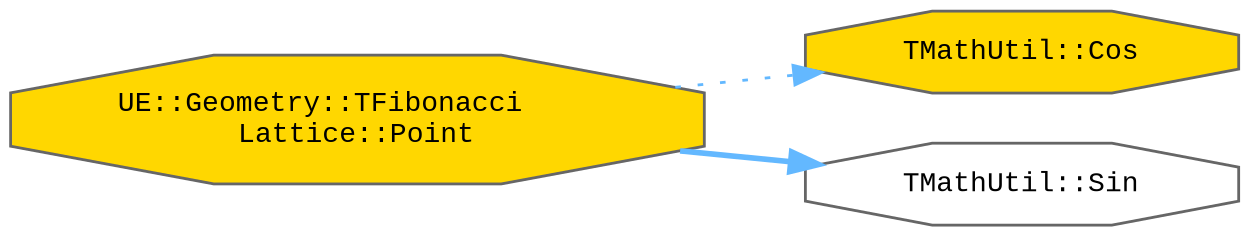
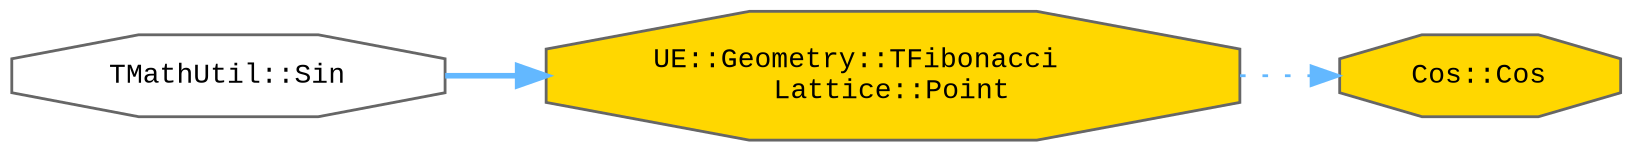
(1022, 52) -> (1480, 76)
(735, 156) -> (481, 76)
